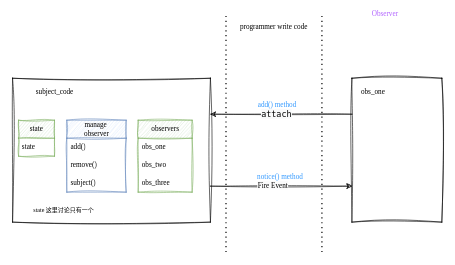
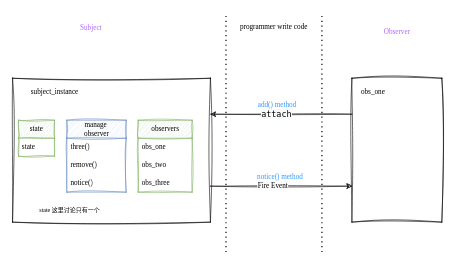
(385, 14) -> (397, 32)
none -> (91, 28)
(55, 92) -> (55, 92)
(81, 147) -> (85, 147)
(89, 183) -> (86, 183)
(63, 210) -> (69, 210)
